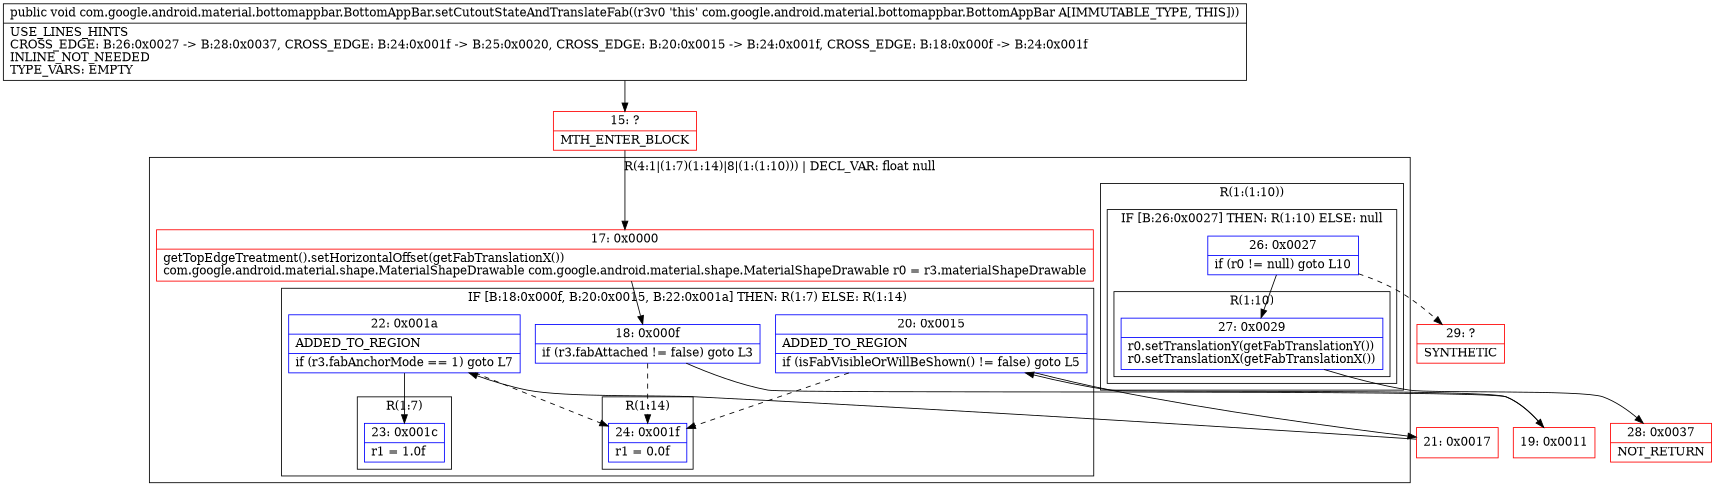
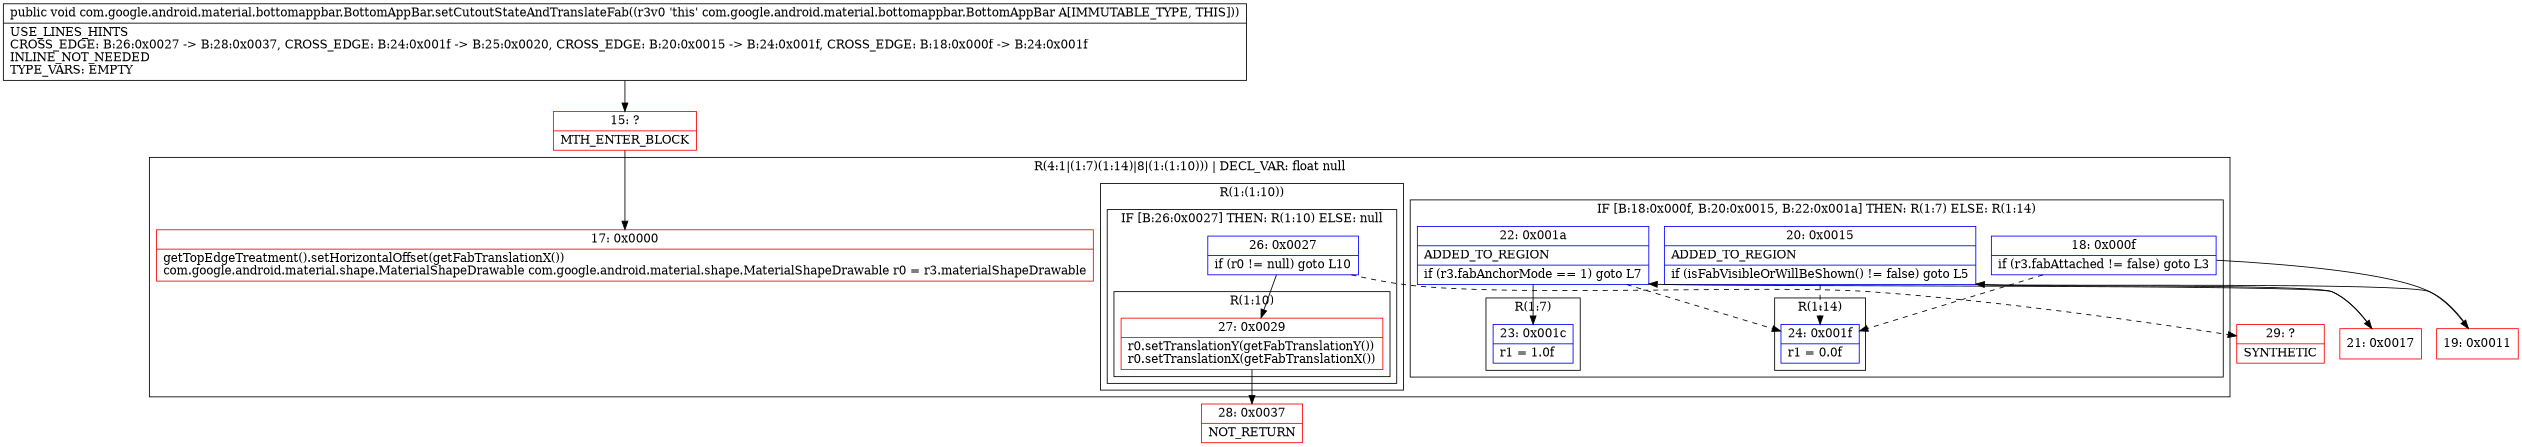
(636, 298) -> none
(1252, 344) -> (1252, 344)
